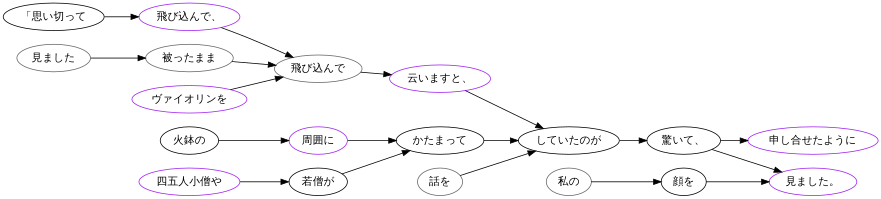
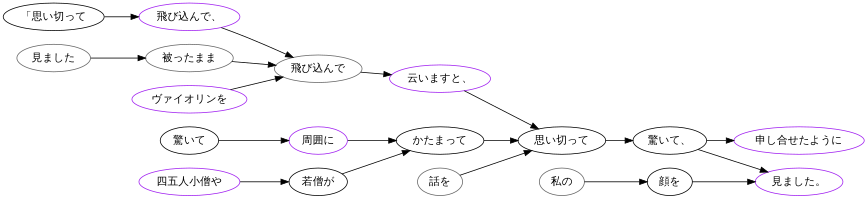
(189, 141) -> (189, 141)
(569, 141) -> (562, 141)
